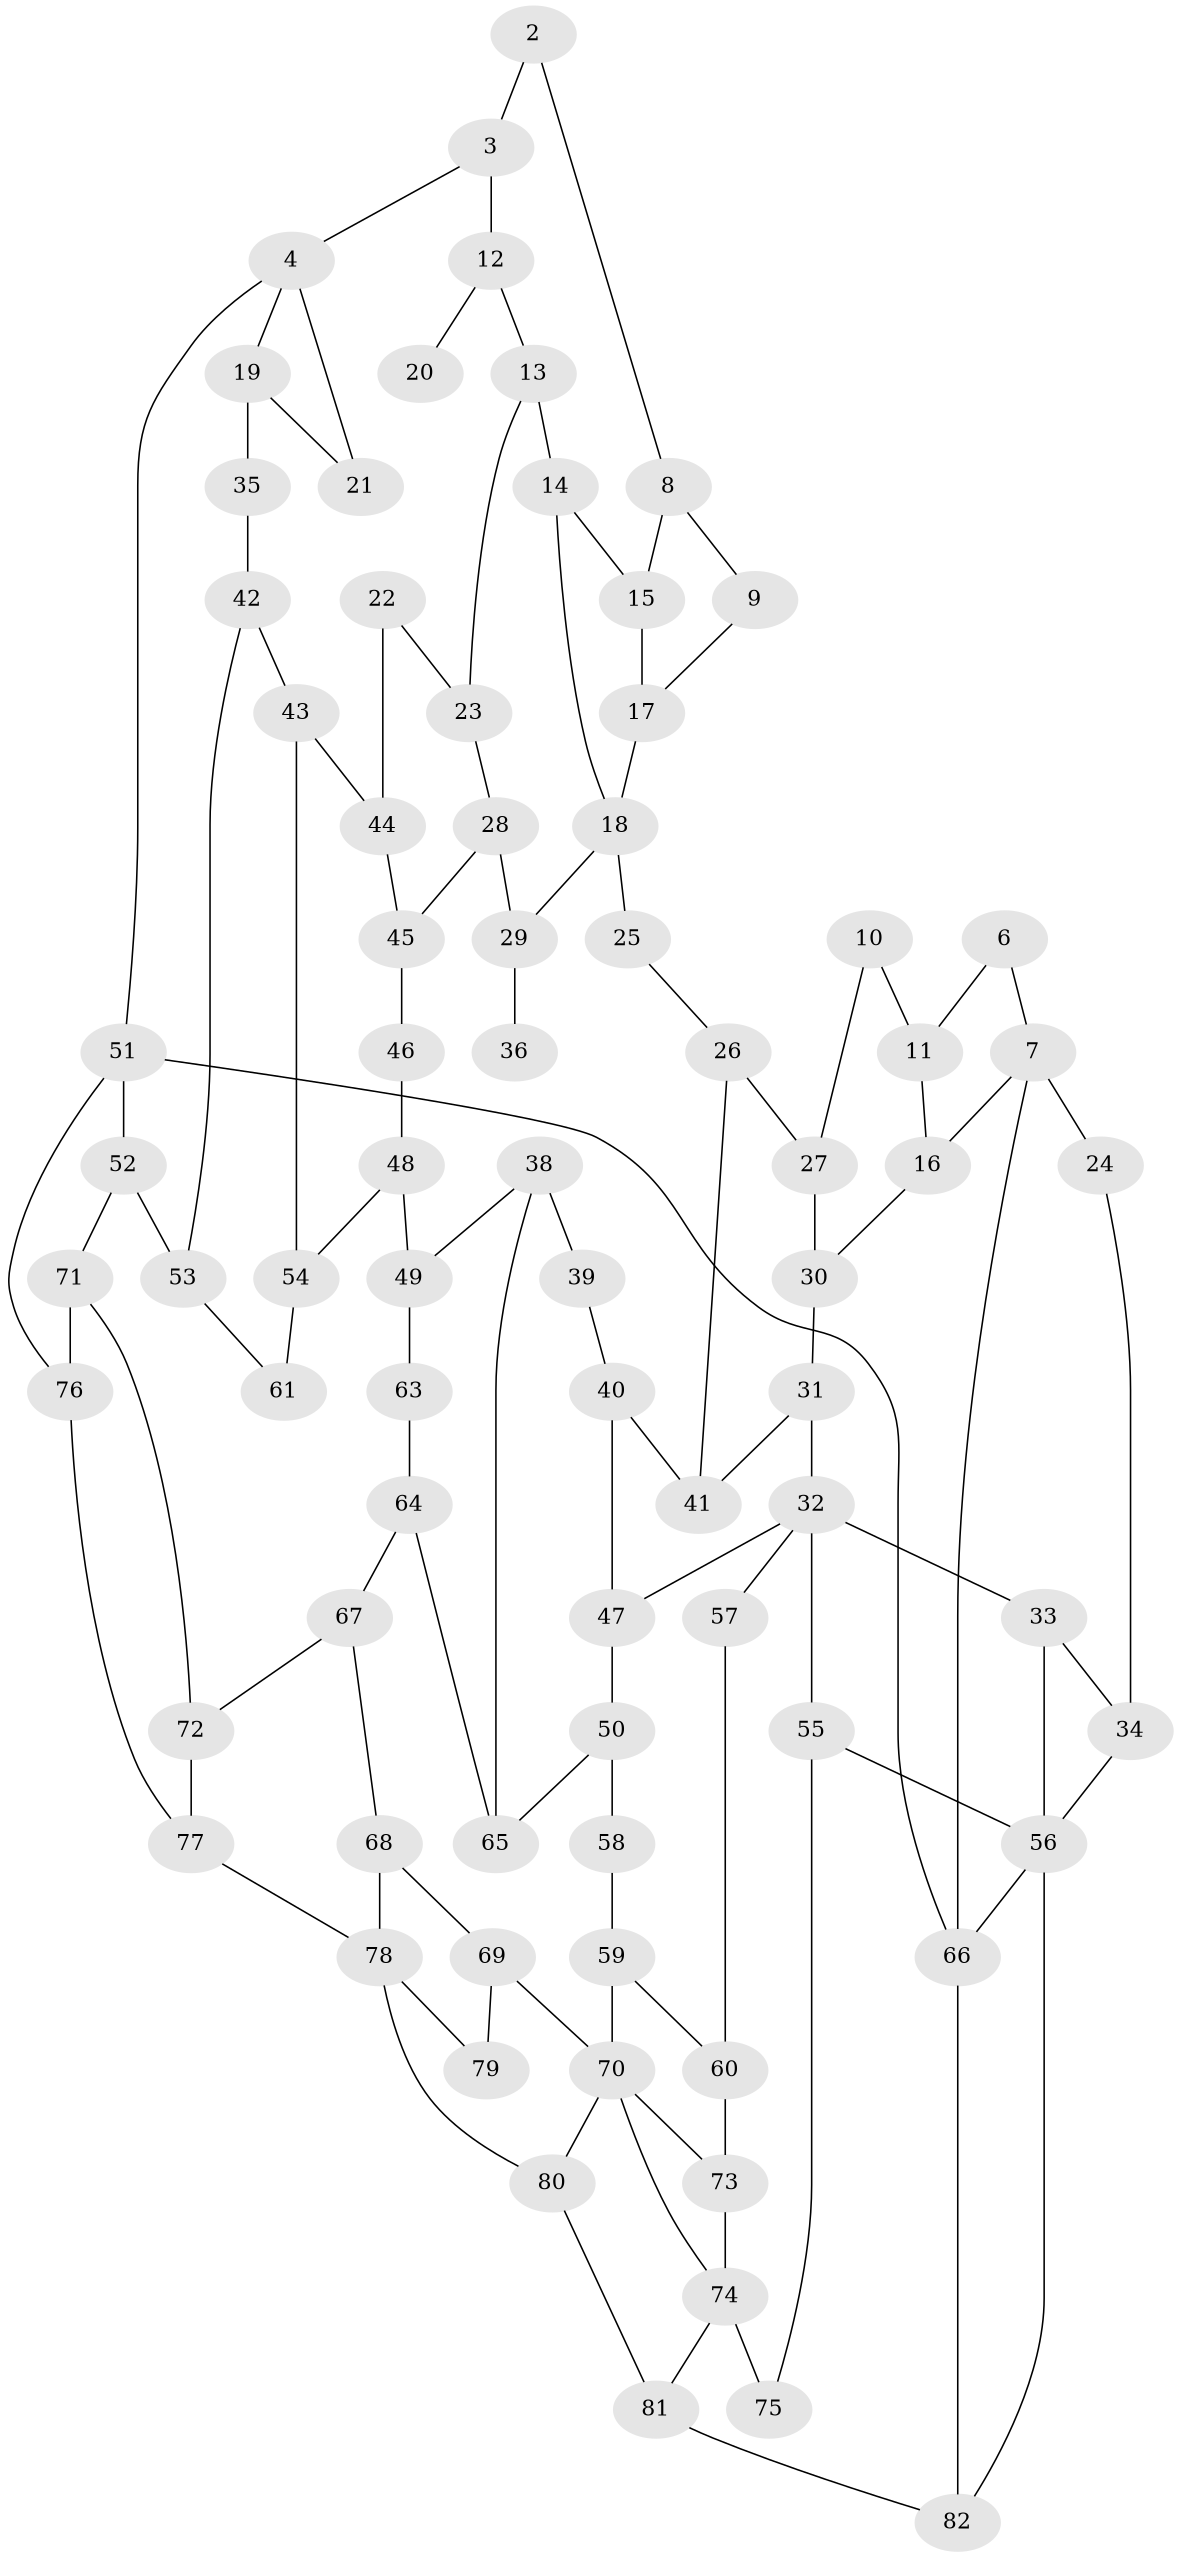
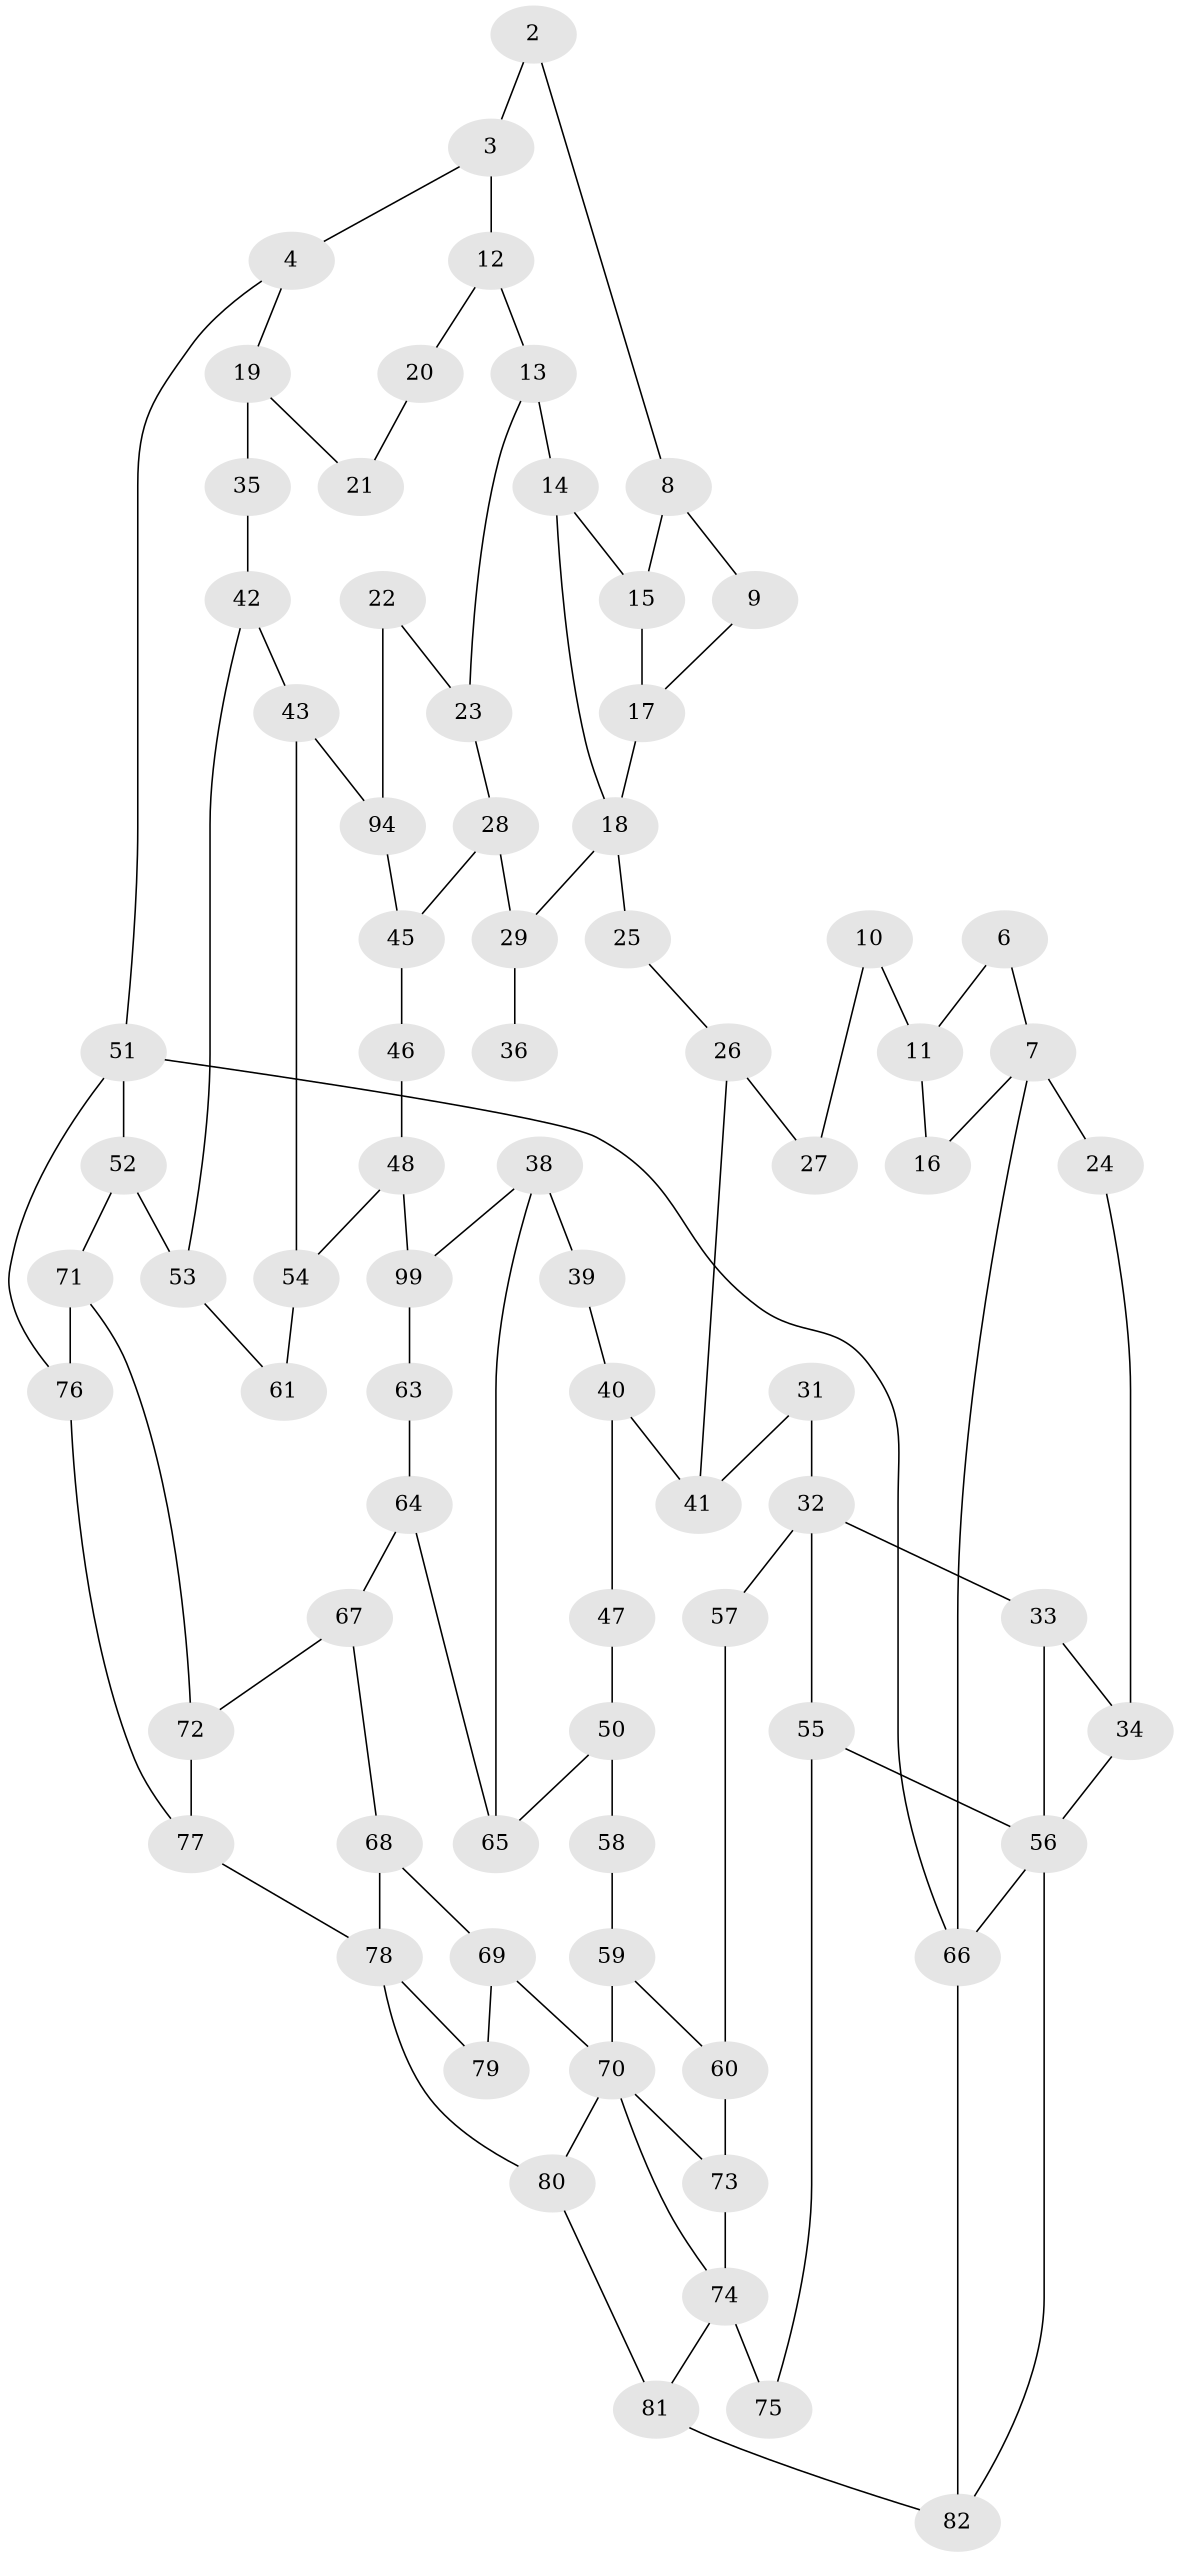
(326, 374) -> (391, 430)
(383, 826) -> (383, 826)
(410, 1279) -> (410, 1279)
(815, 1279) -> none
(712, 1561) -> none
